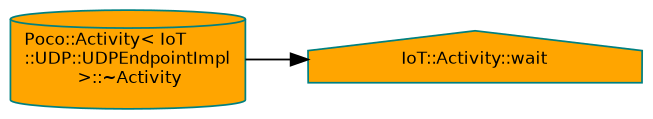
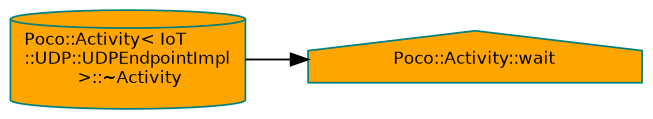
(475, 60) -> (475, 60)
